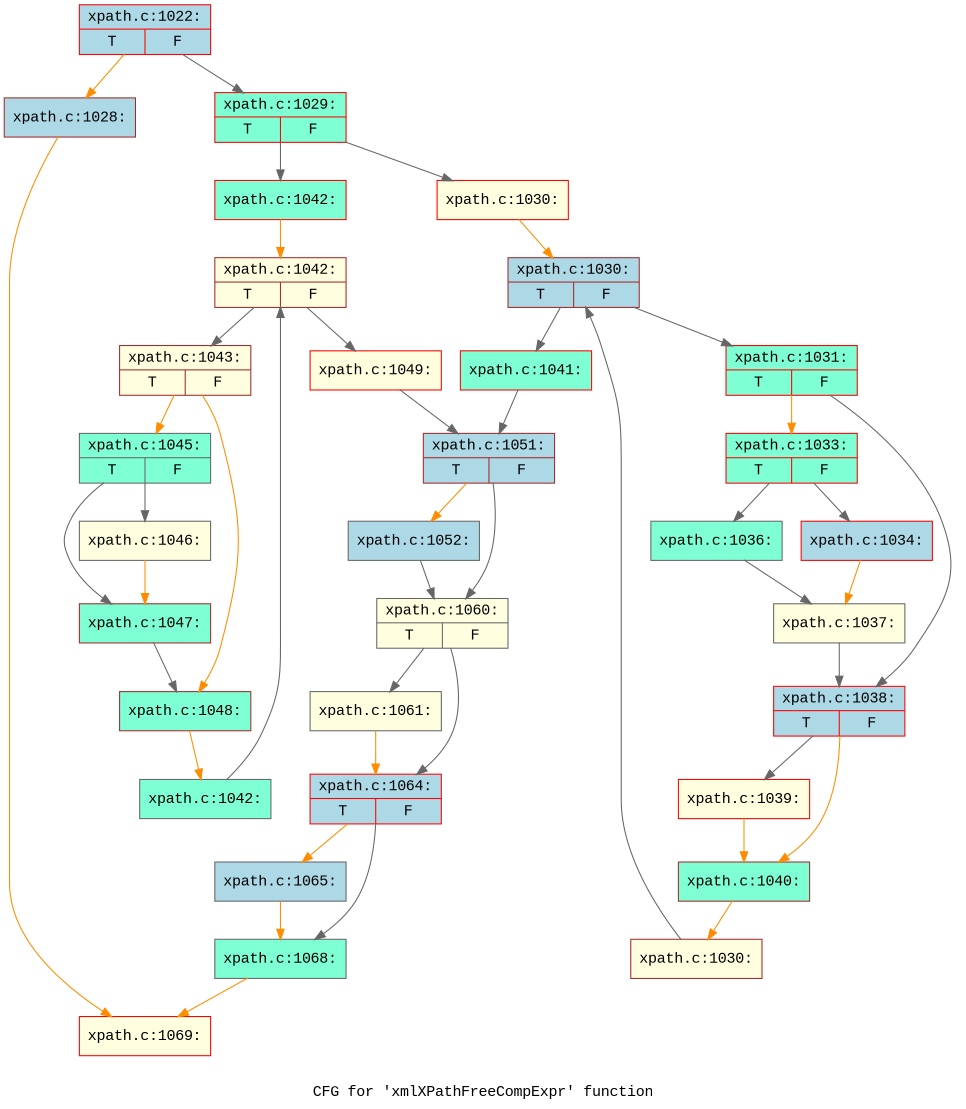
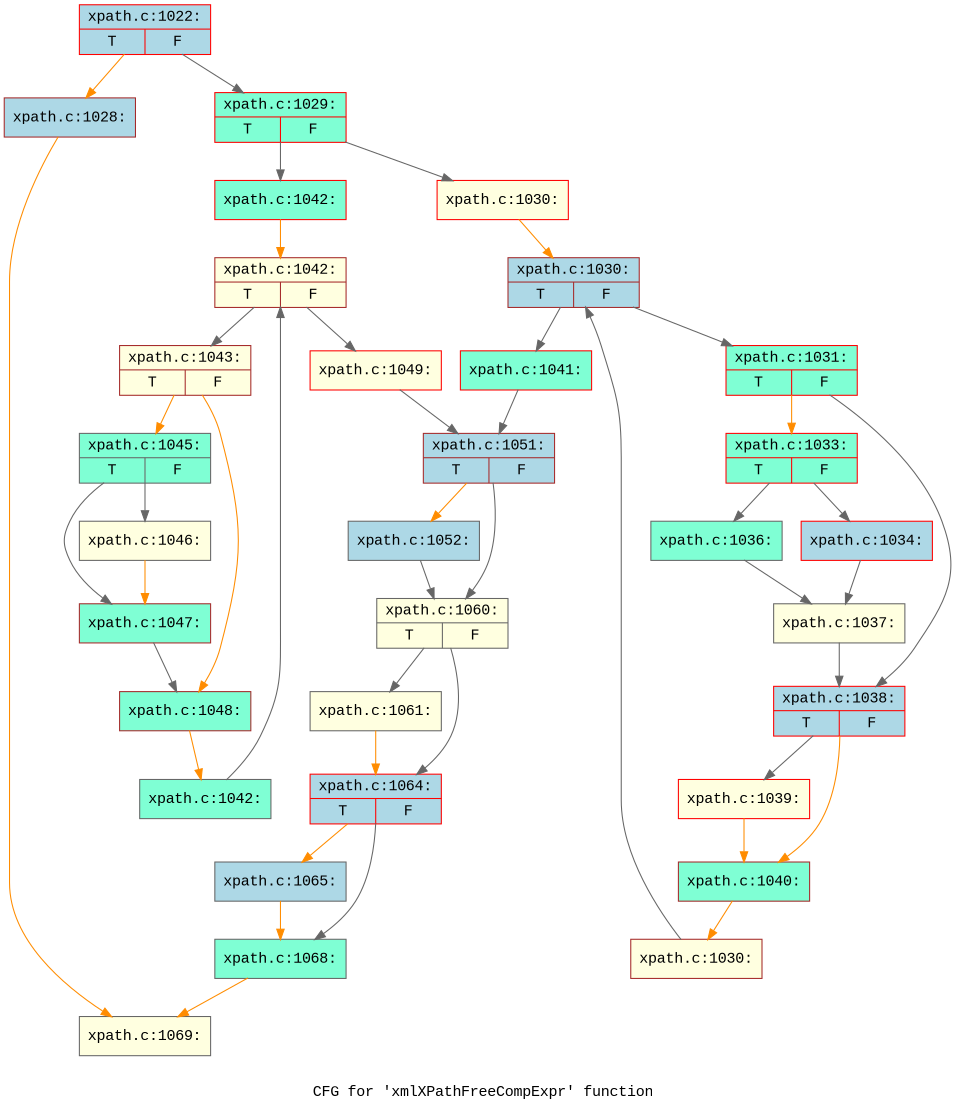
(855, 577) -> (855, 577)
(145, 1036) -> (145, 1036)
